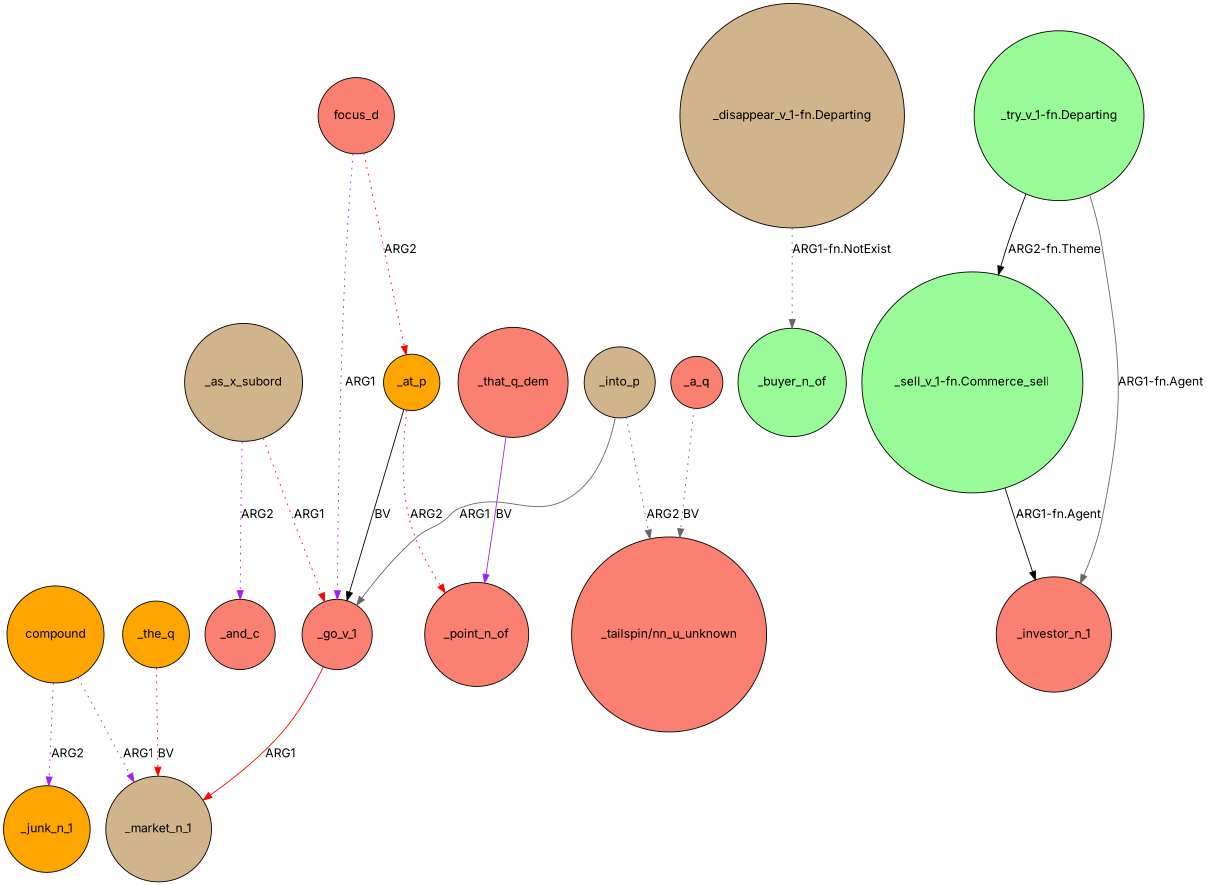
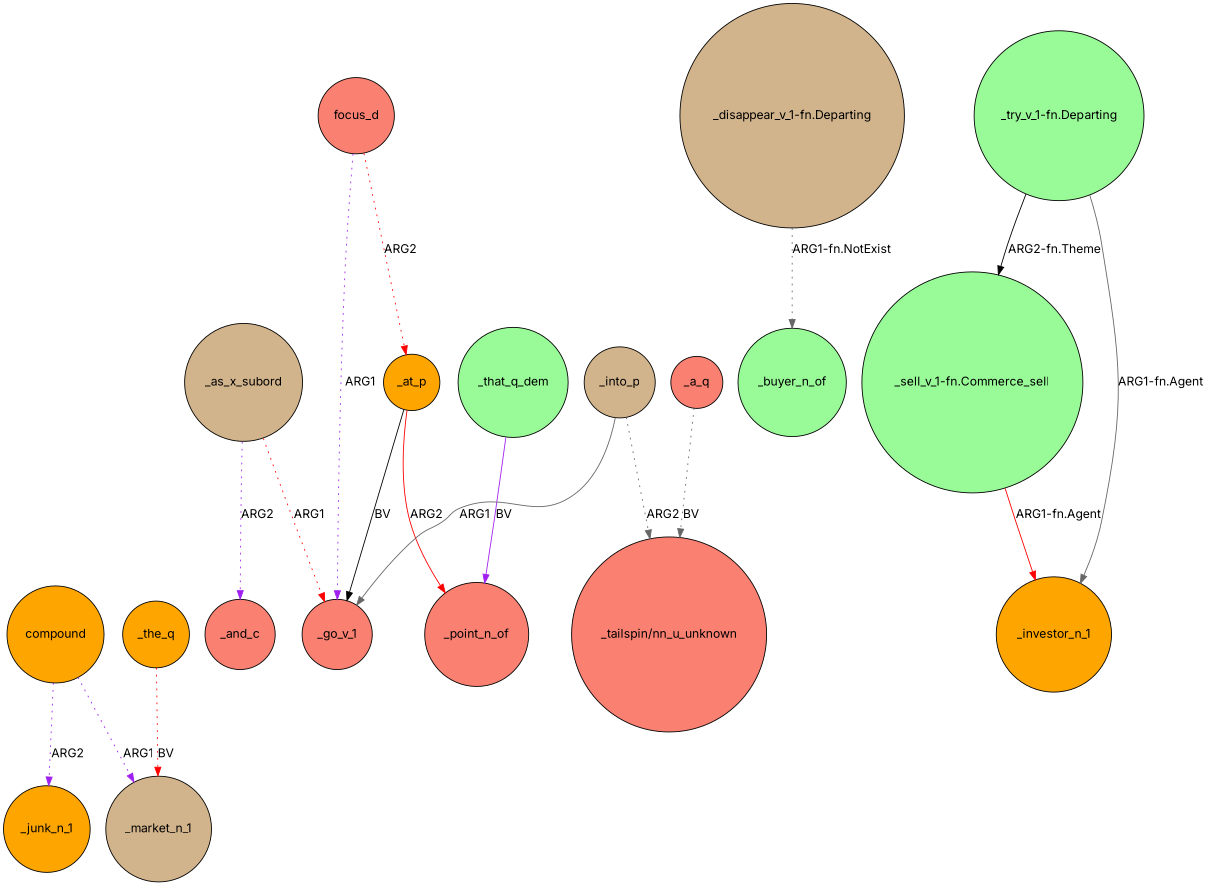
(513, 382) -> (513, 382)
(406, 502) -> (406, 502)
(1019, 530) -> (1019, 530)
(1054, 634) -> (1054, 634)
(276, 739) -> none
